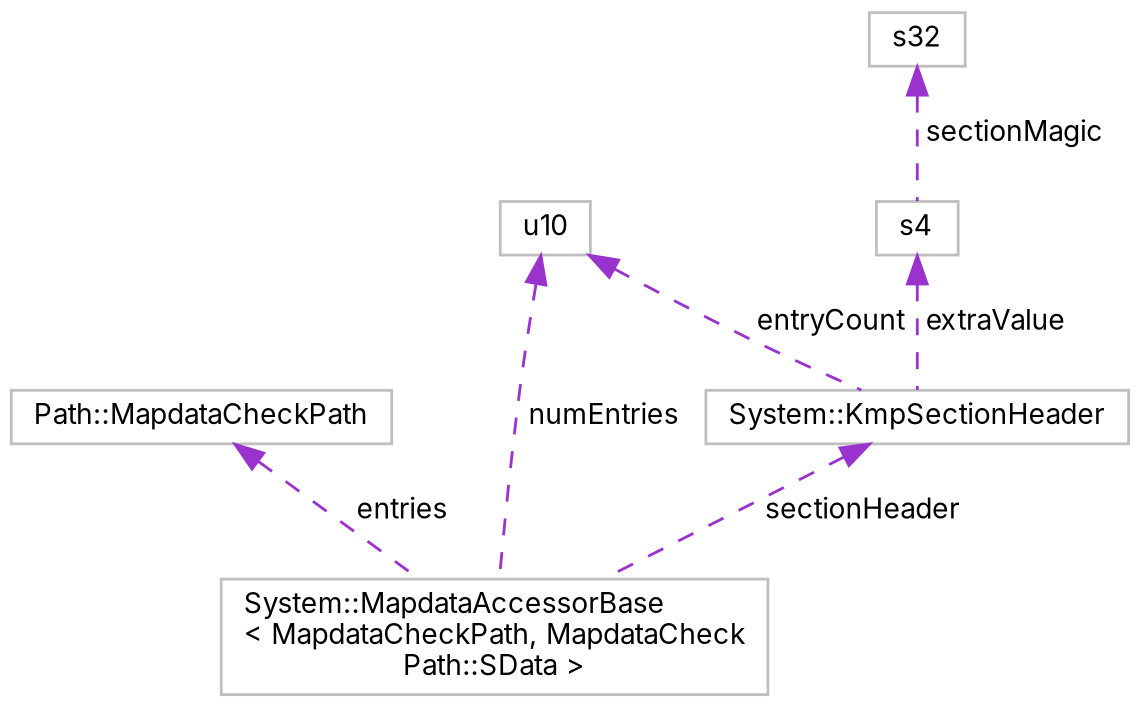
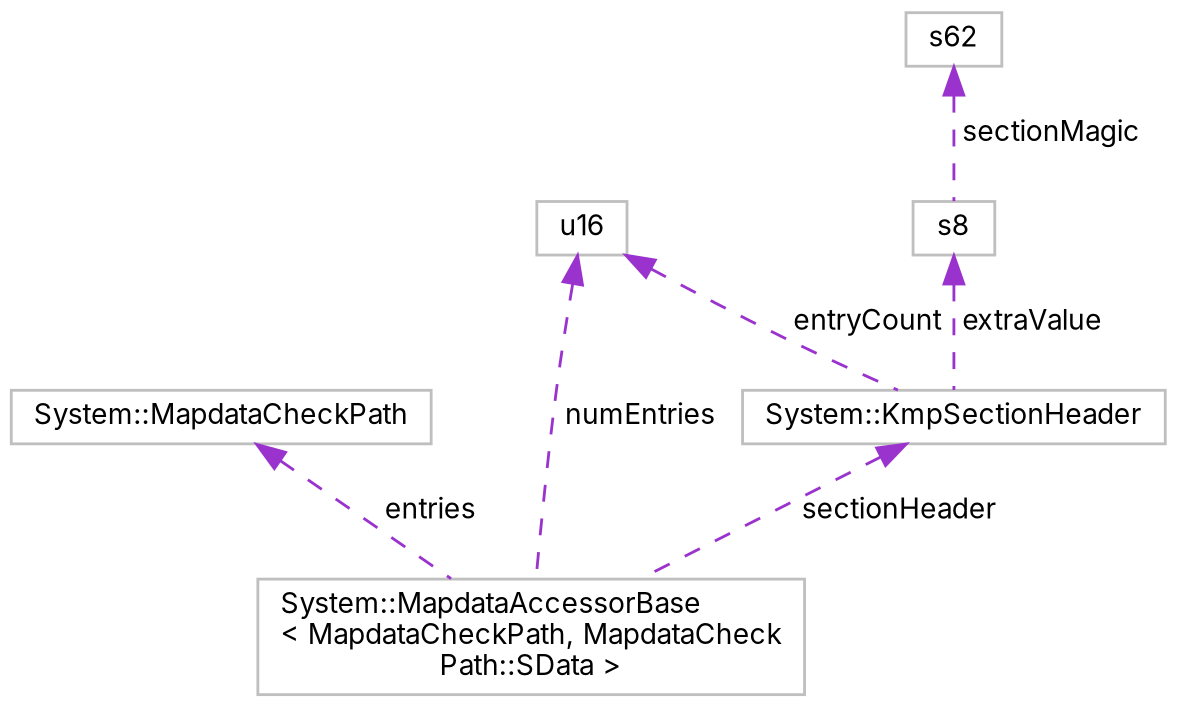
(917, 39) -> (954, 39)
(545, 228) -> (582, 228)
(917, 228) -> (954, 228)
(201, 417) -> (221, 417)
